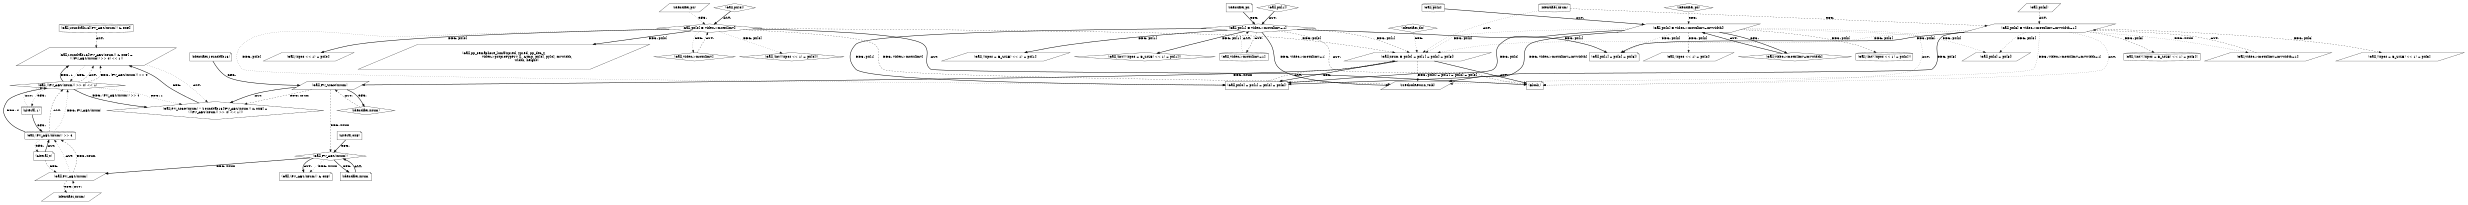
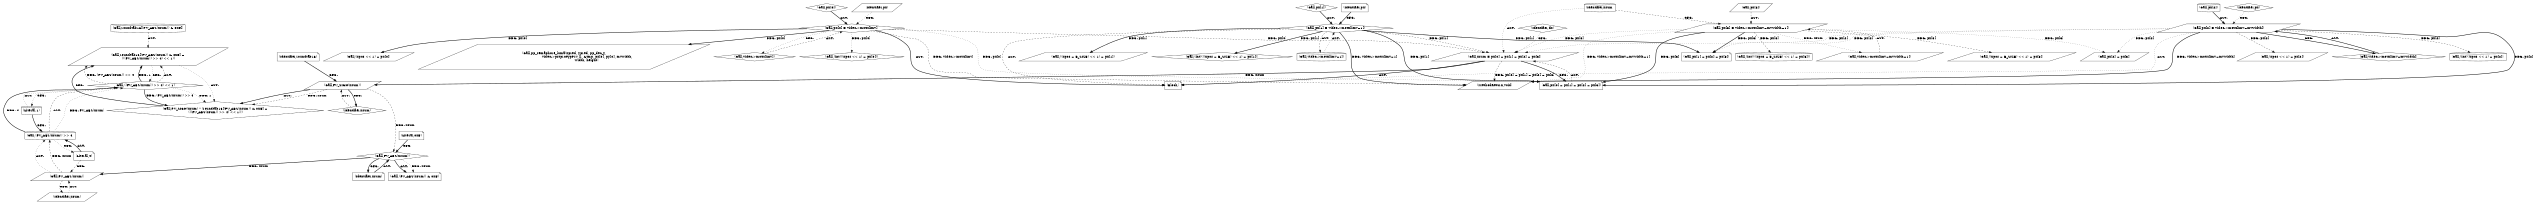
(1856, 81) -> none
